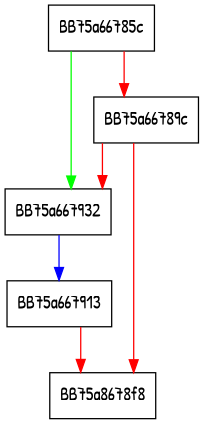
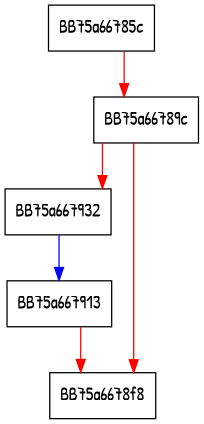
(71, 114) -> none
(103, 396) -> (103, 396)
